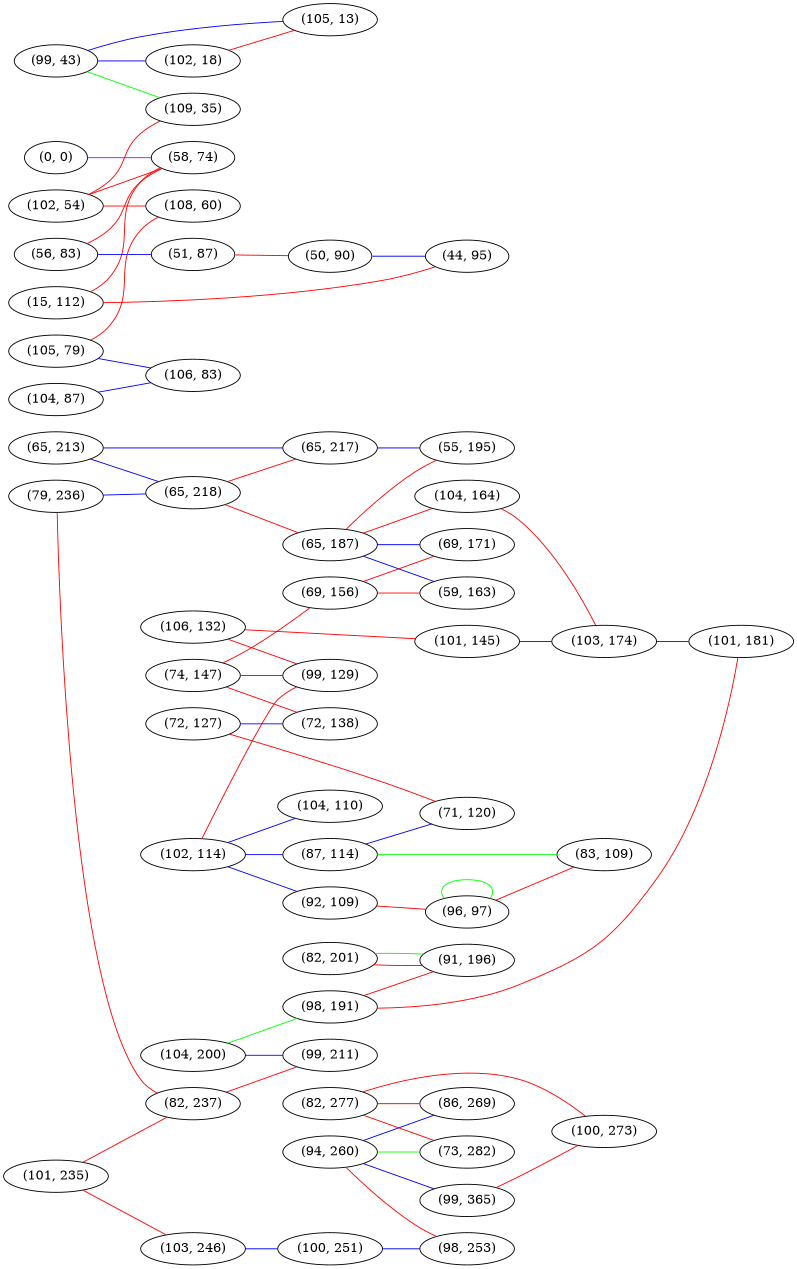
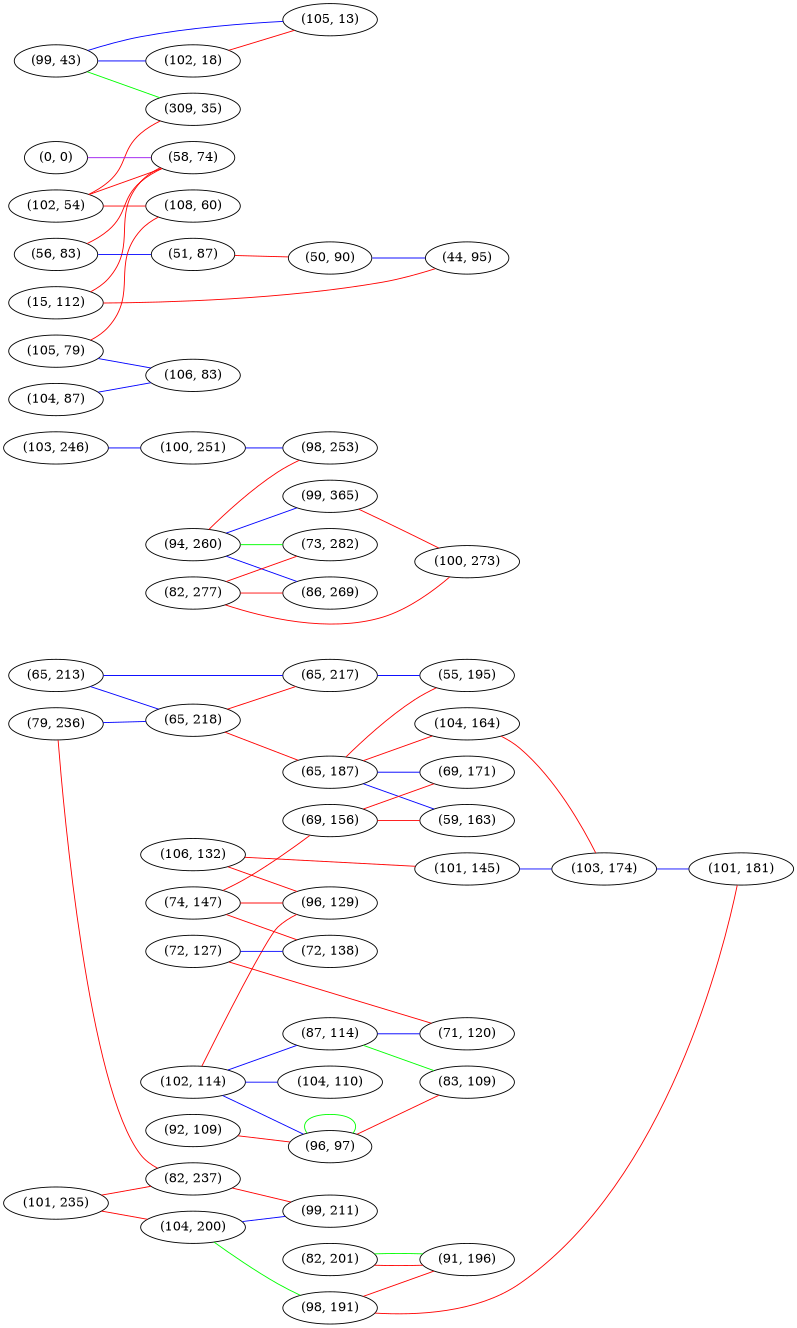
(193, 109) -> (193, 109)
(330, 675) -> (330, 903)
(263, 879) -> (263, 1115)
(125, 1213) -> (124, 1215)
